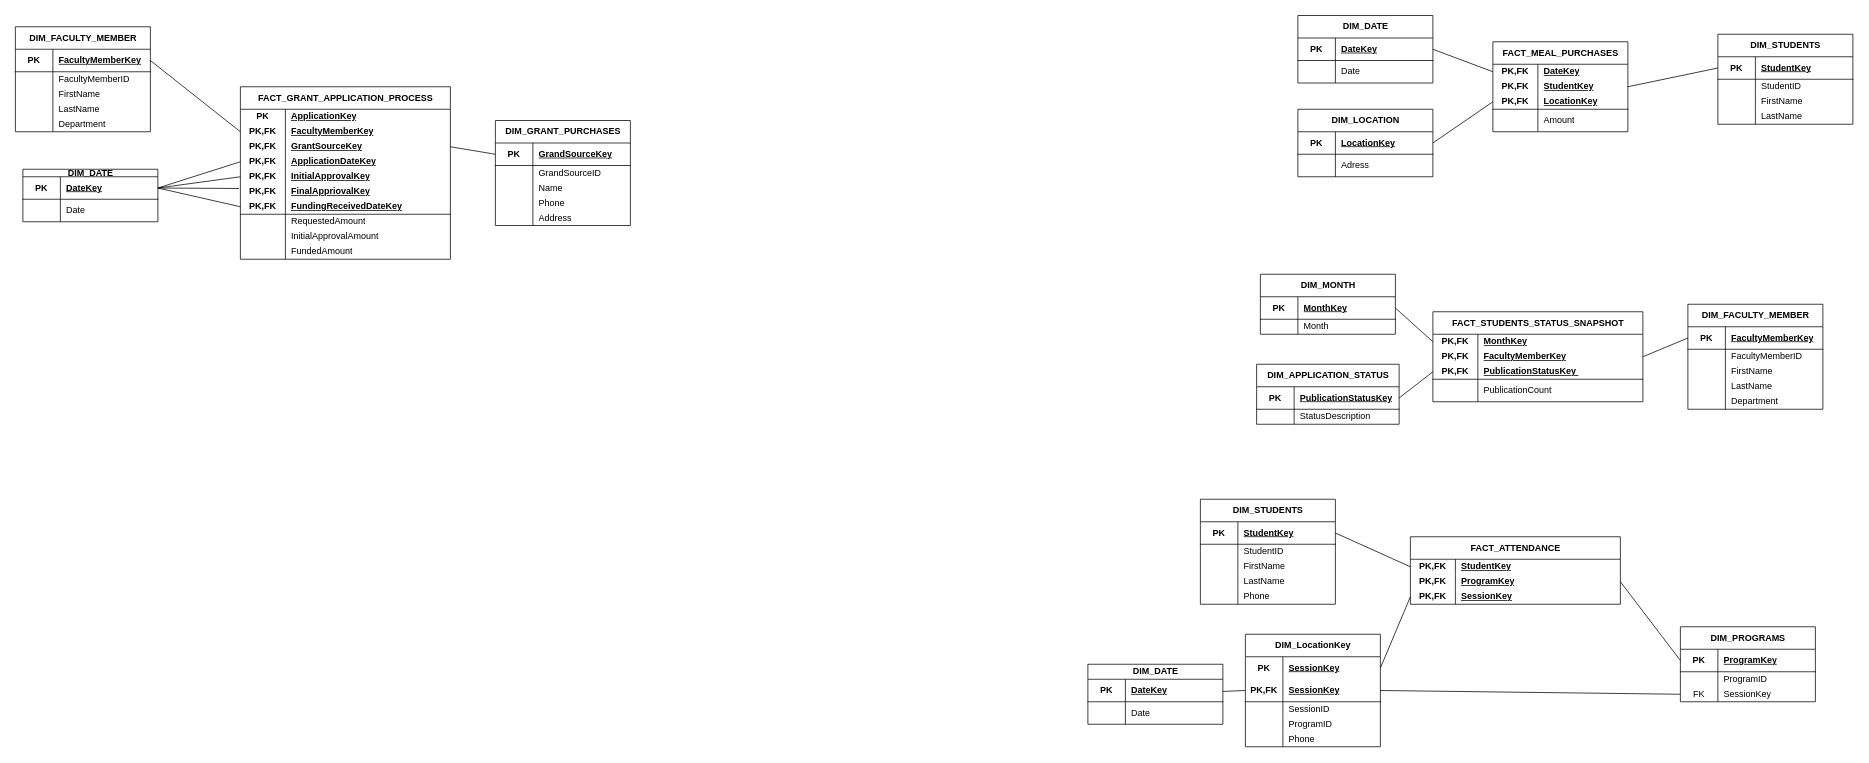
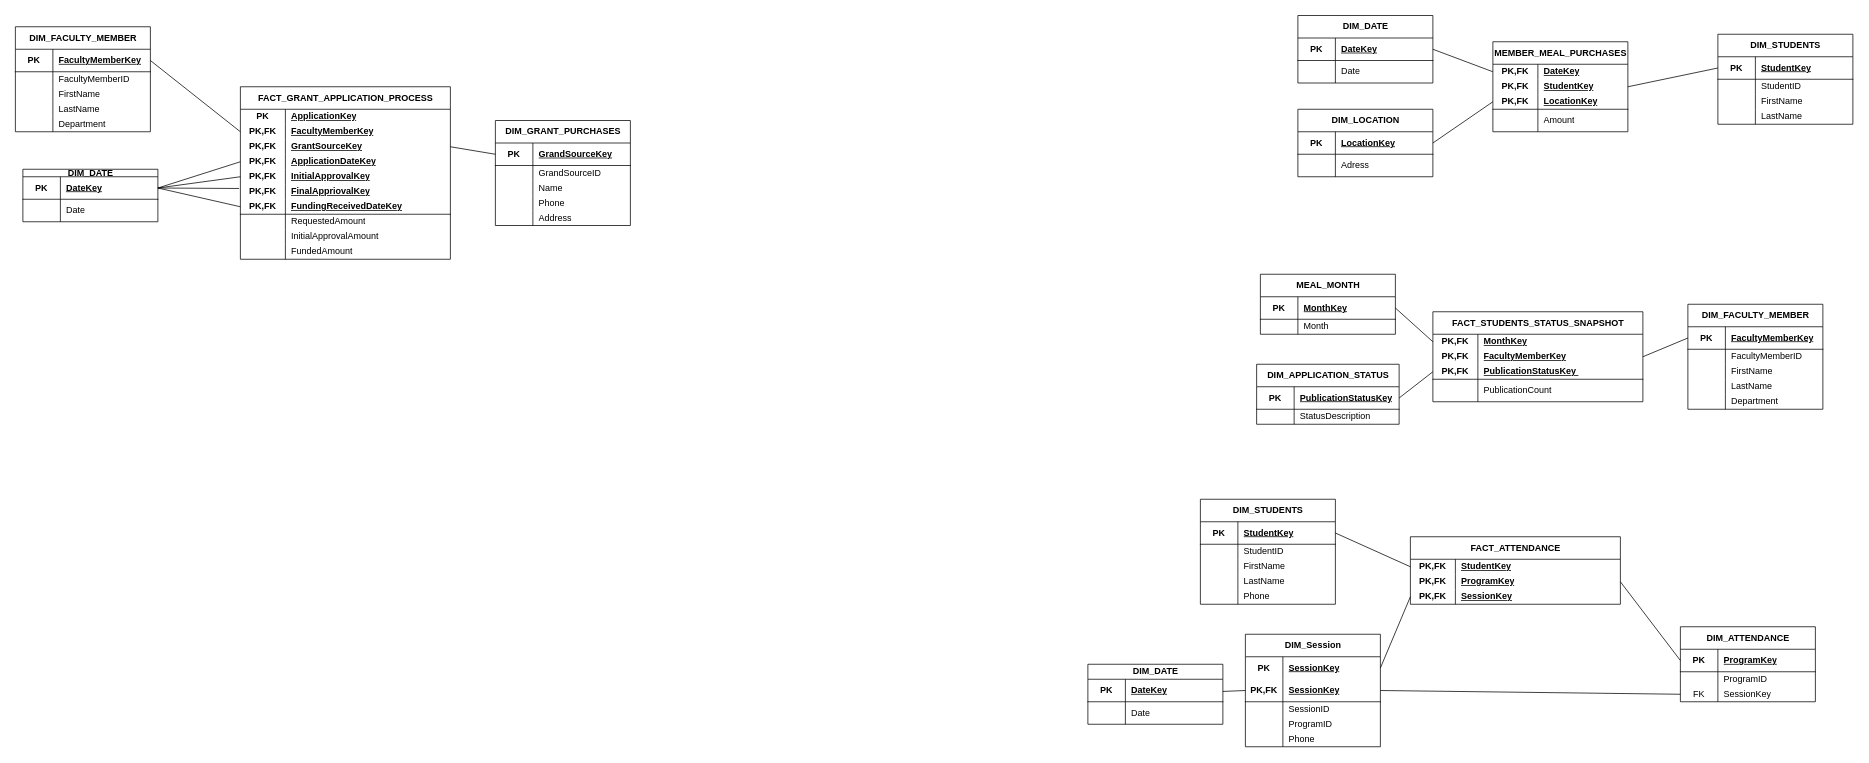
(1561, 53) -> (1561, 53)
(1328, 285) -> (1328, 285)
(1748, 638) -> (1748, 638)
(1313, 645) -> (1313, 645)
